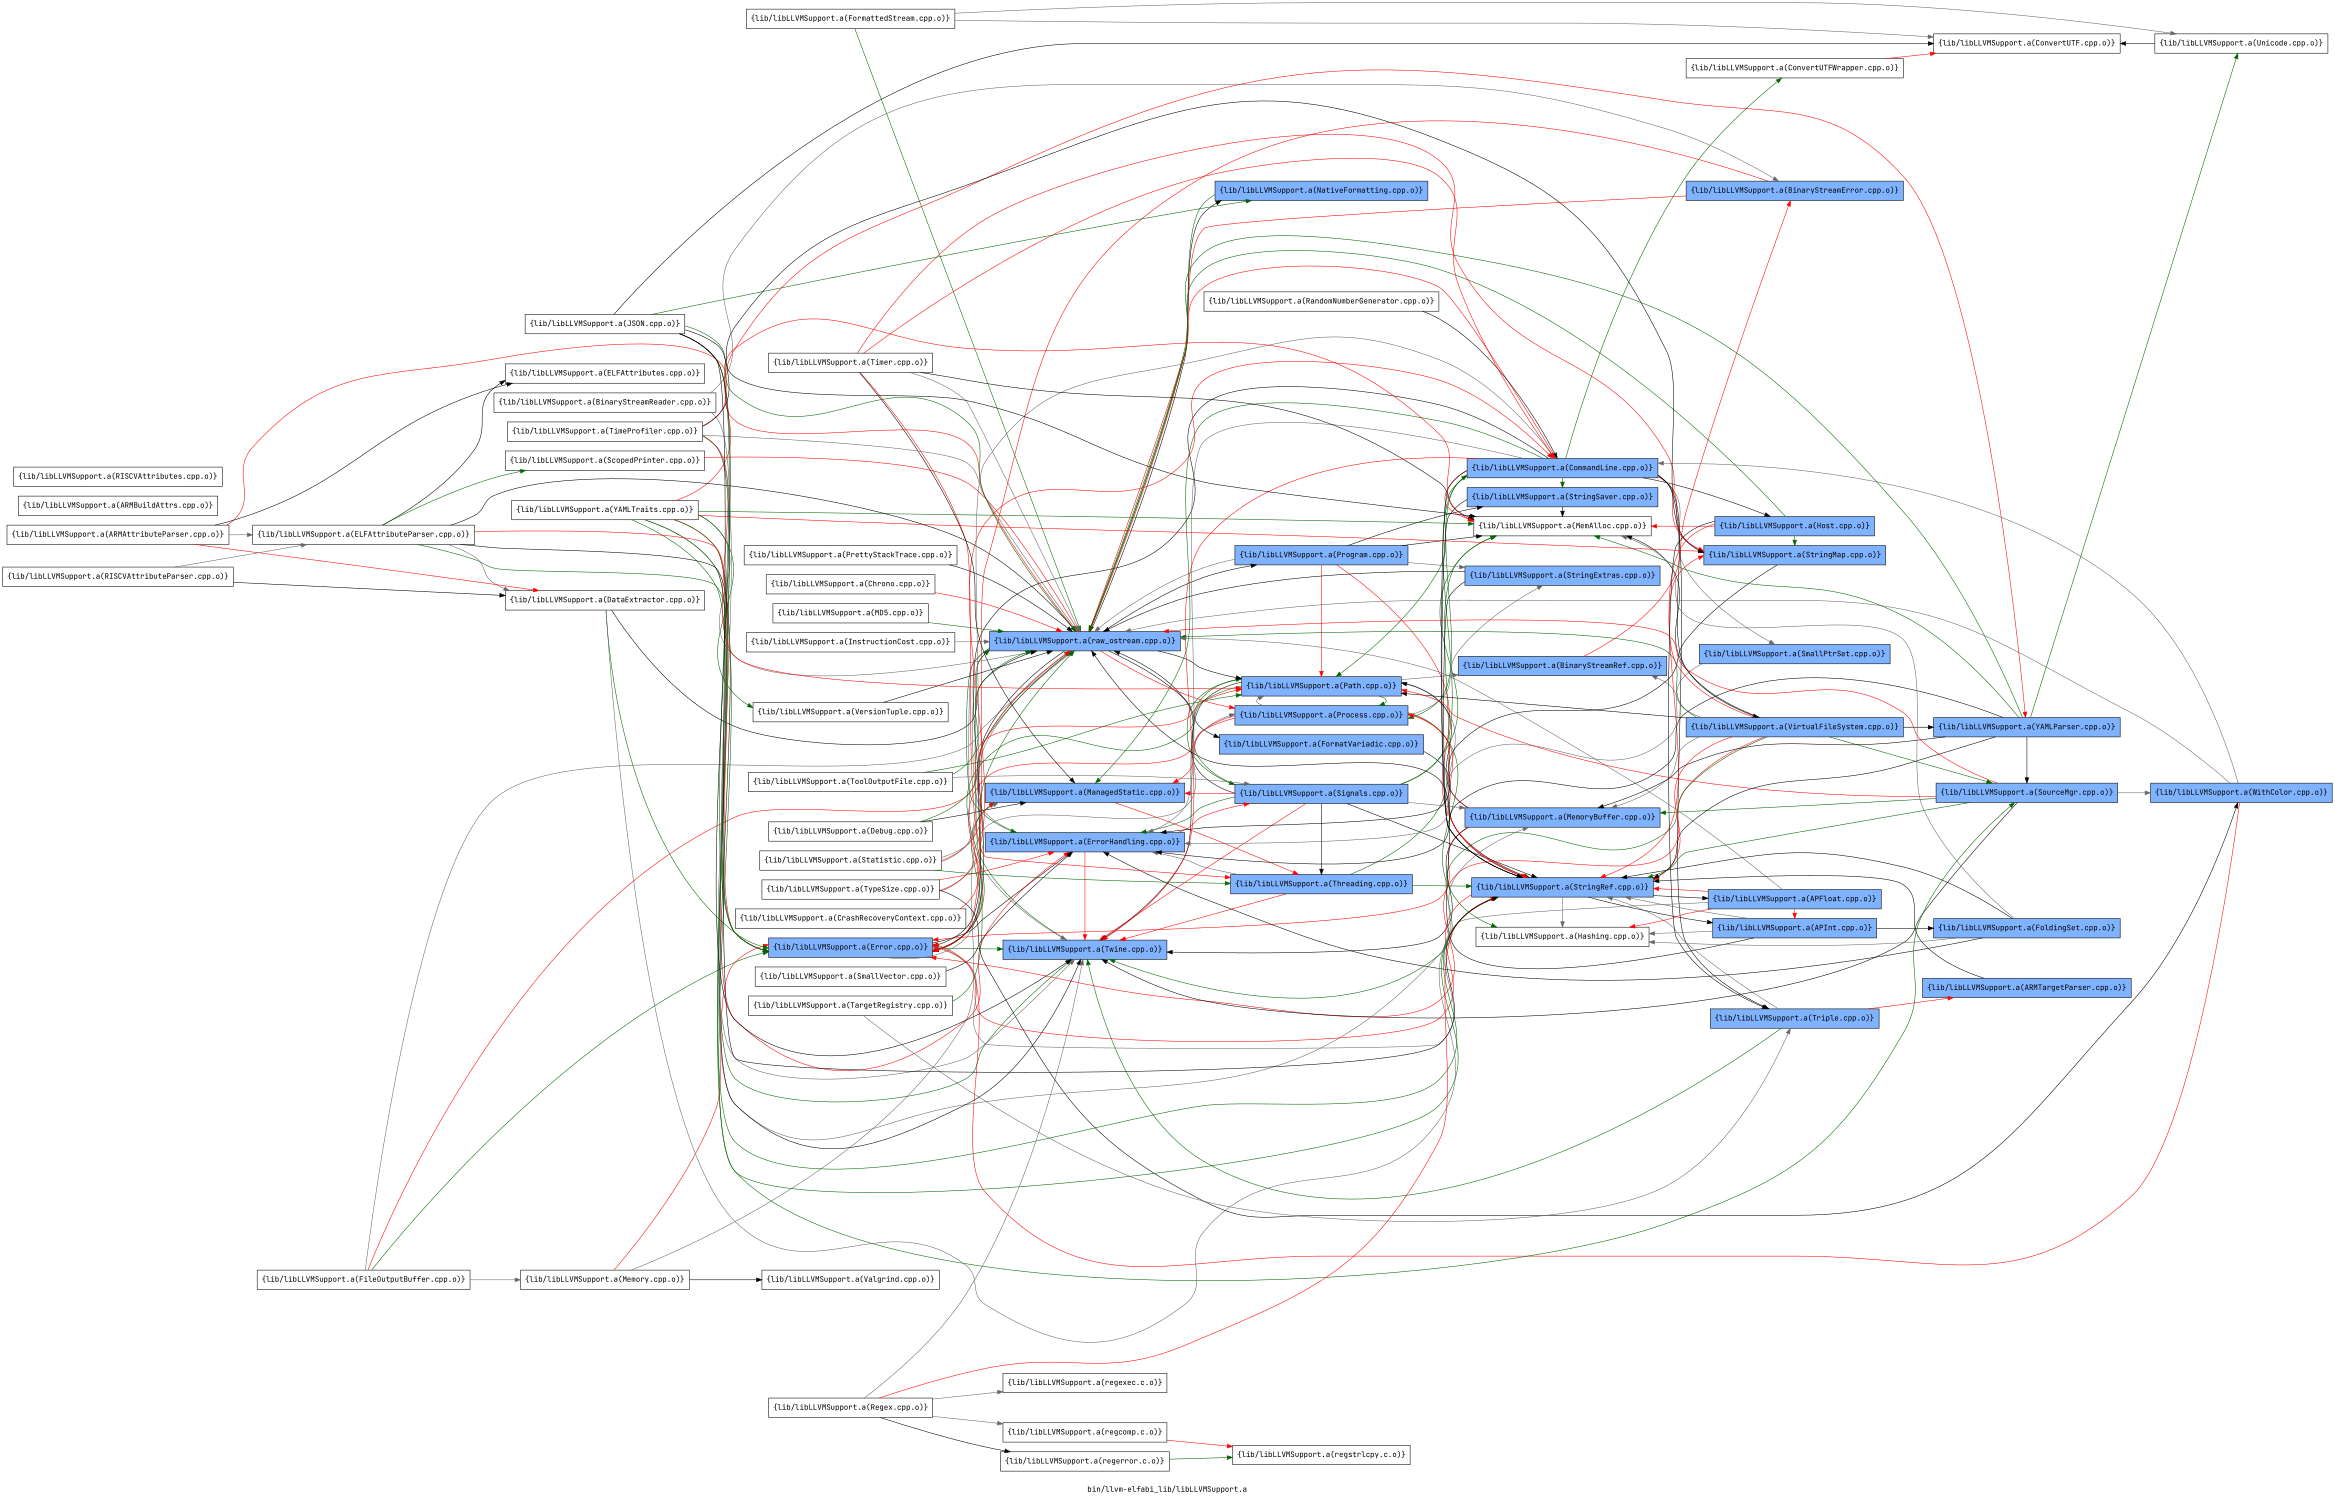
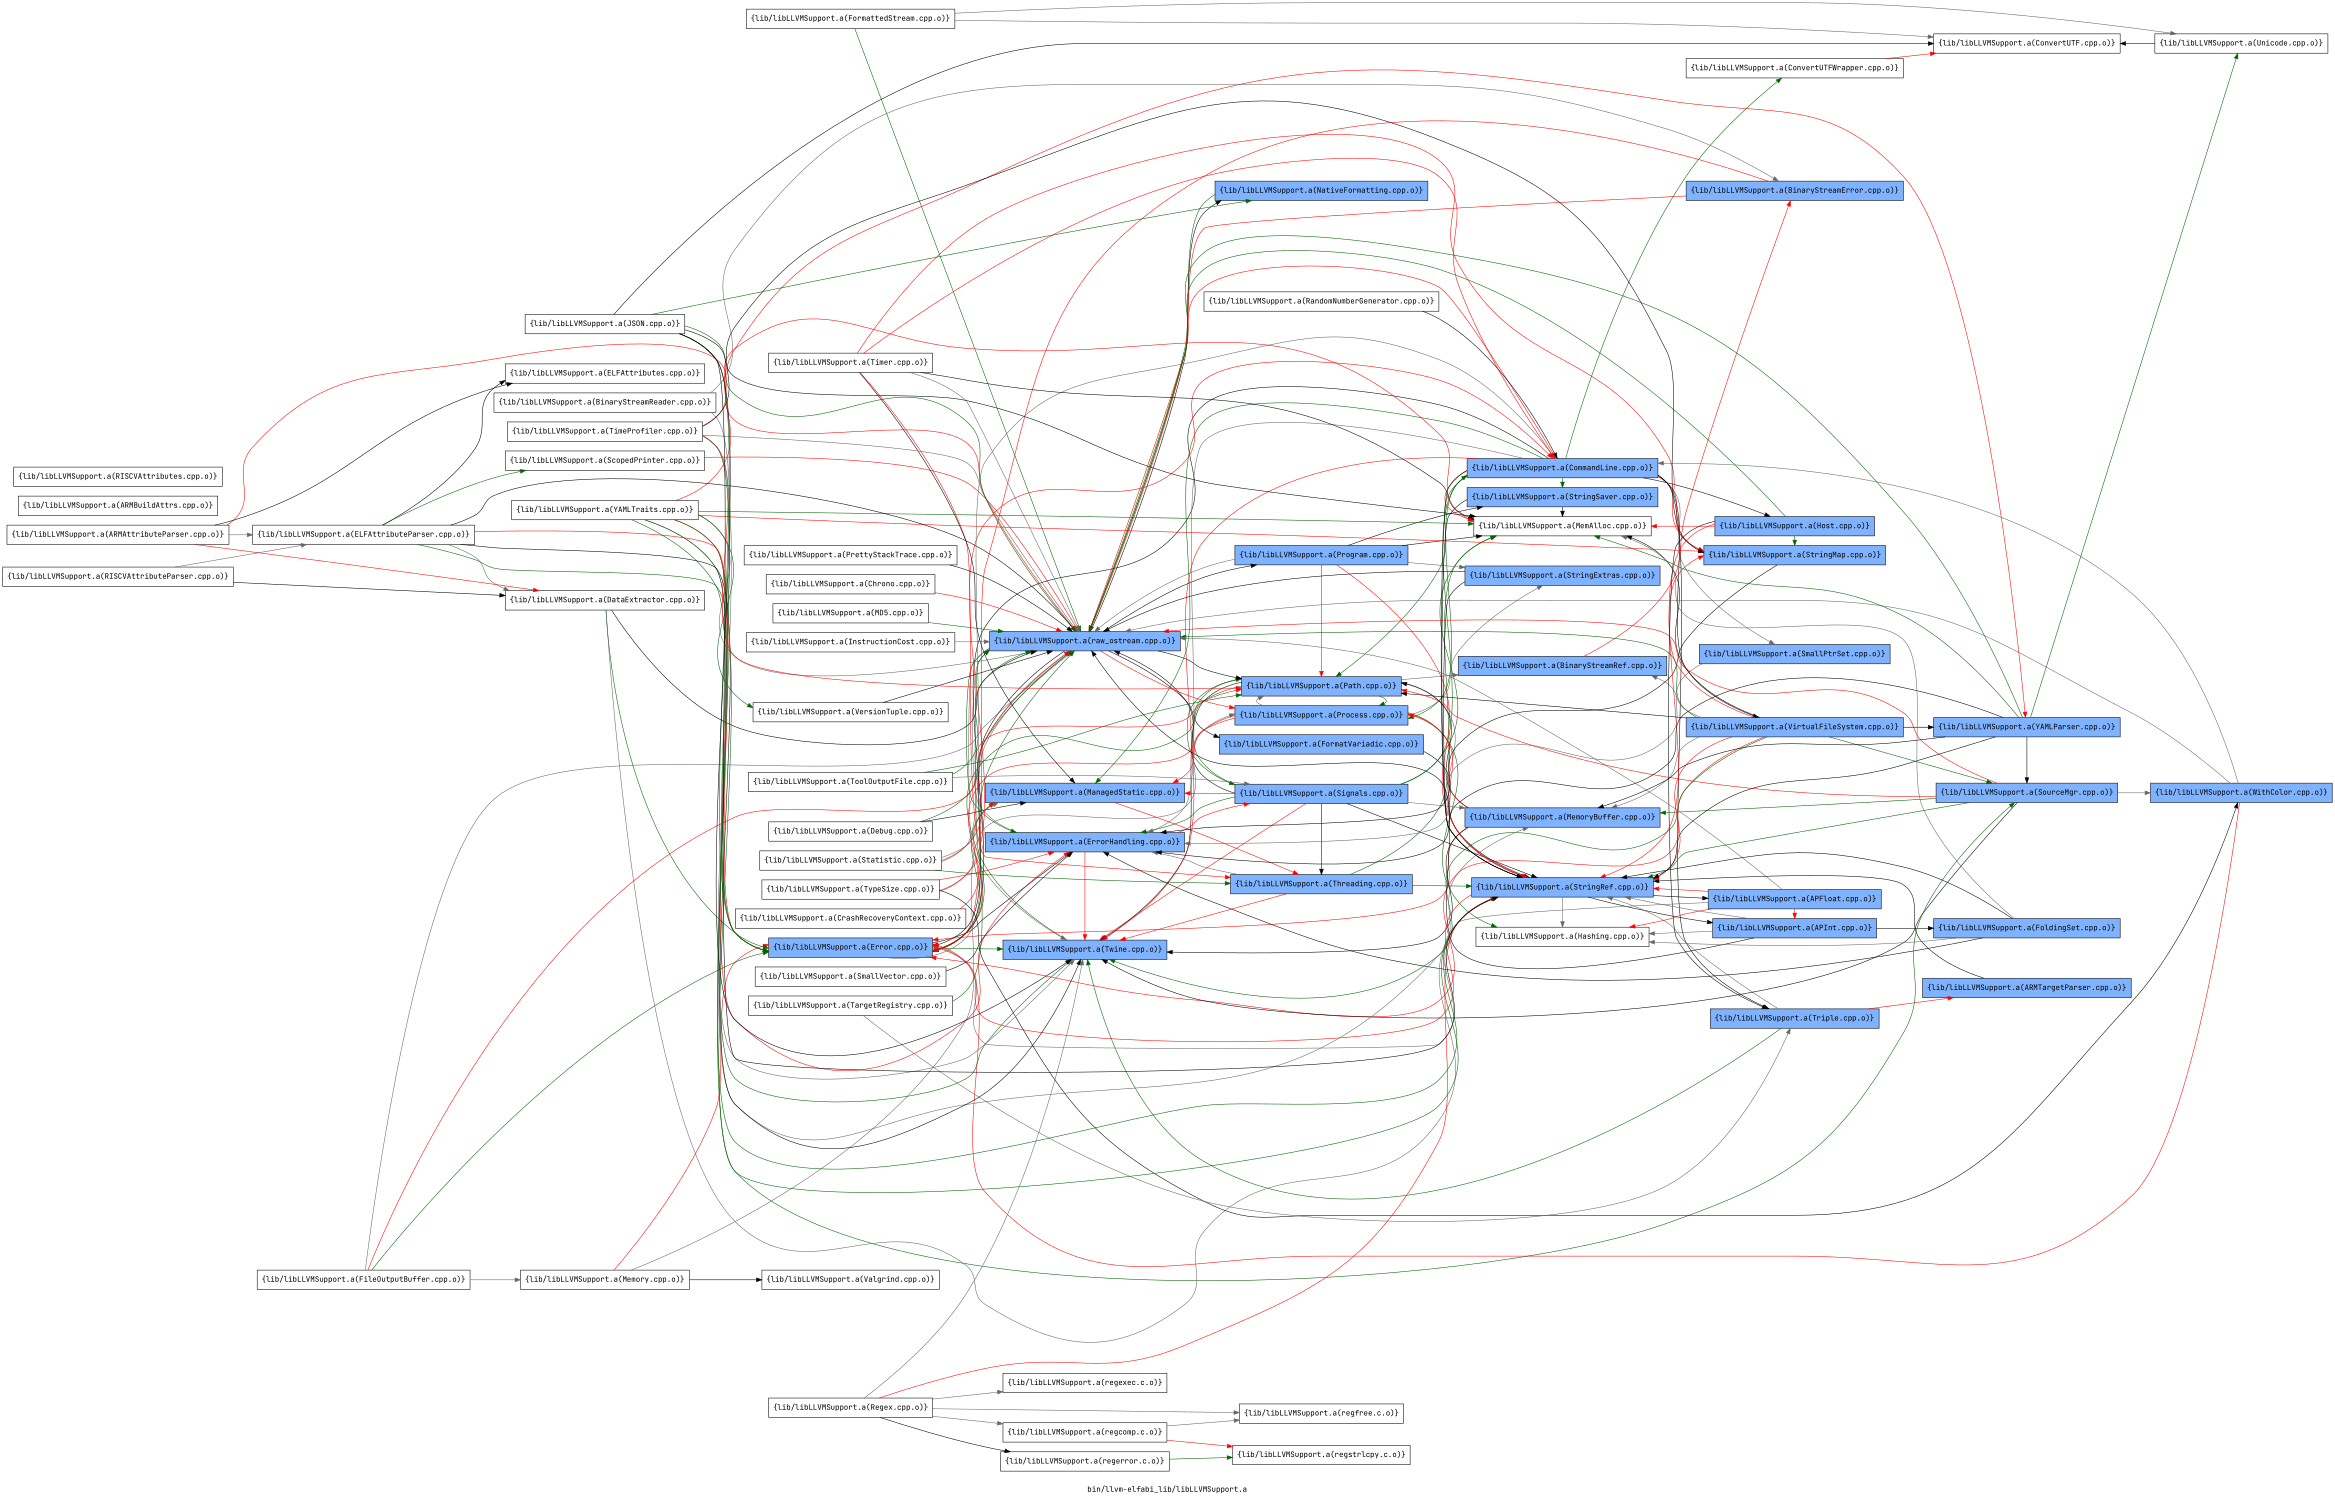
none -> (1321, 1414)
